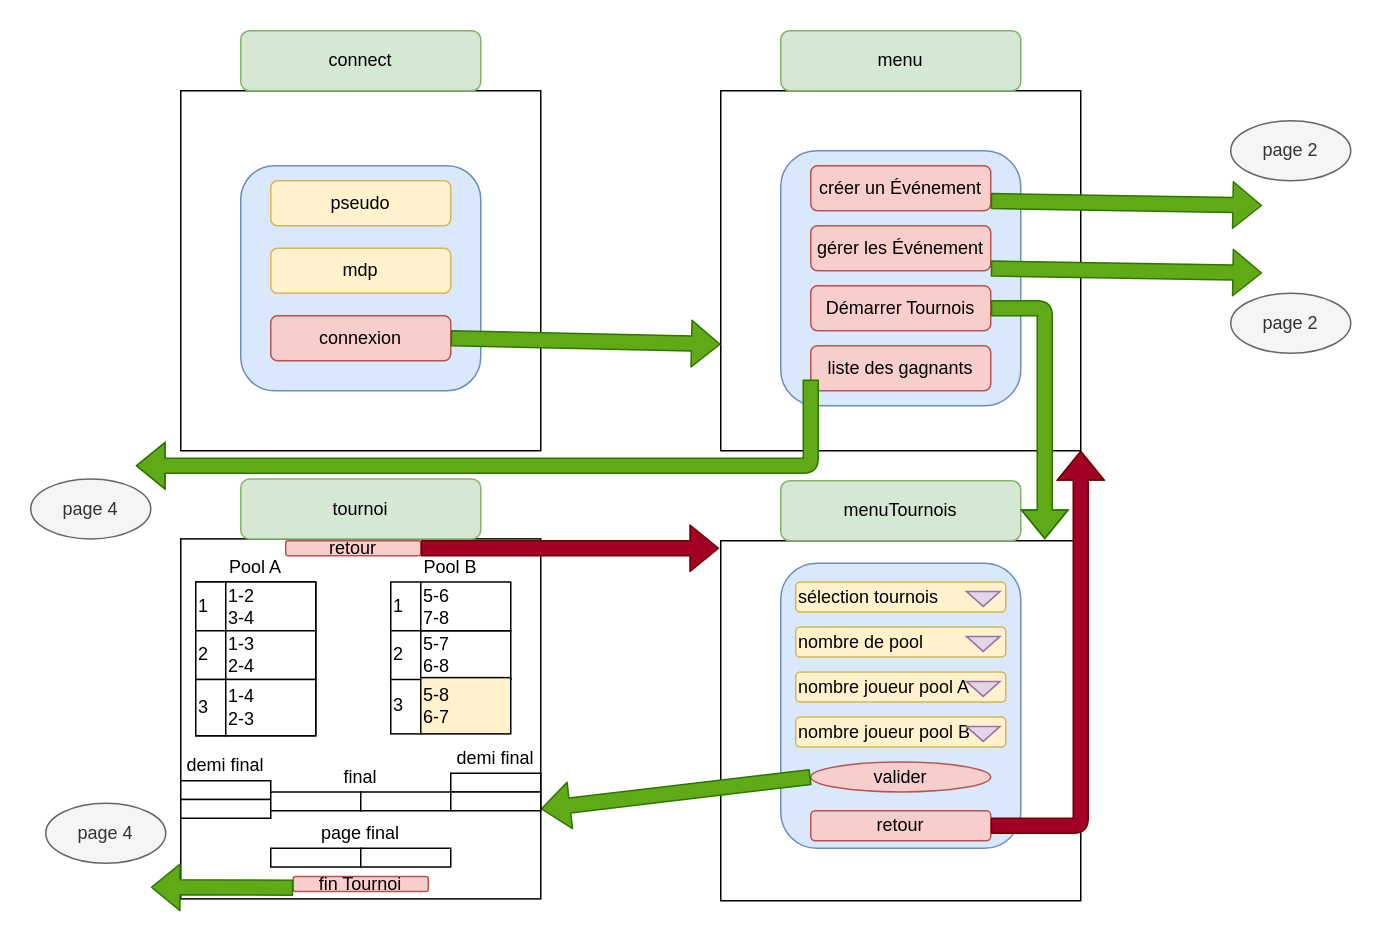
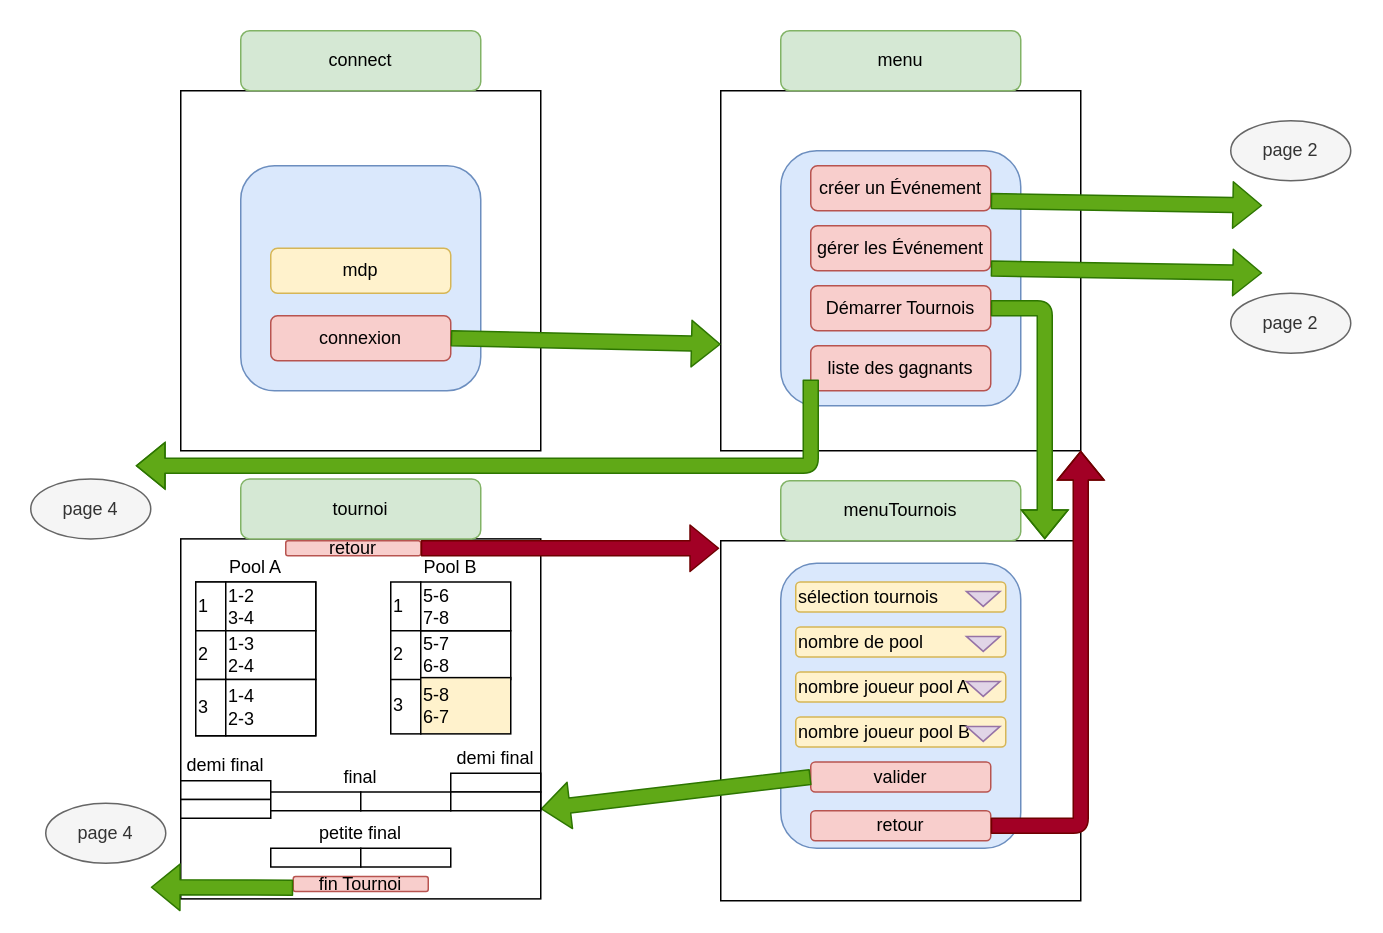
(361, 203) -> none
(901, 777) -> (901, 777)
(361, 833) -> (361, 833)
